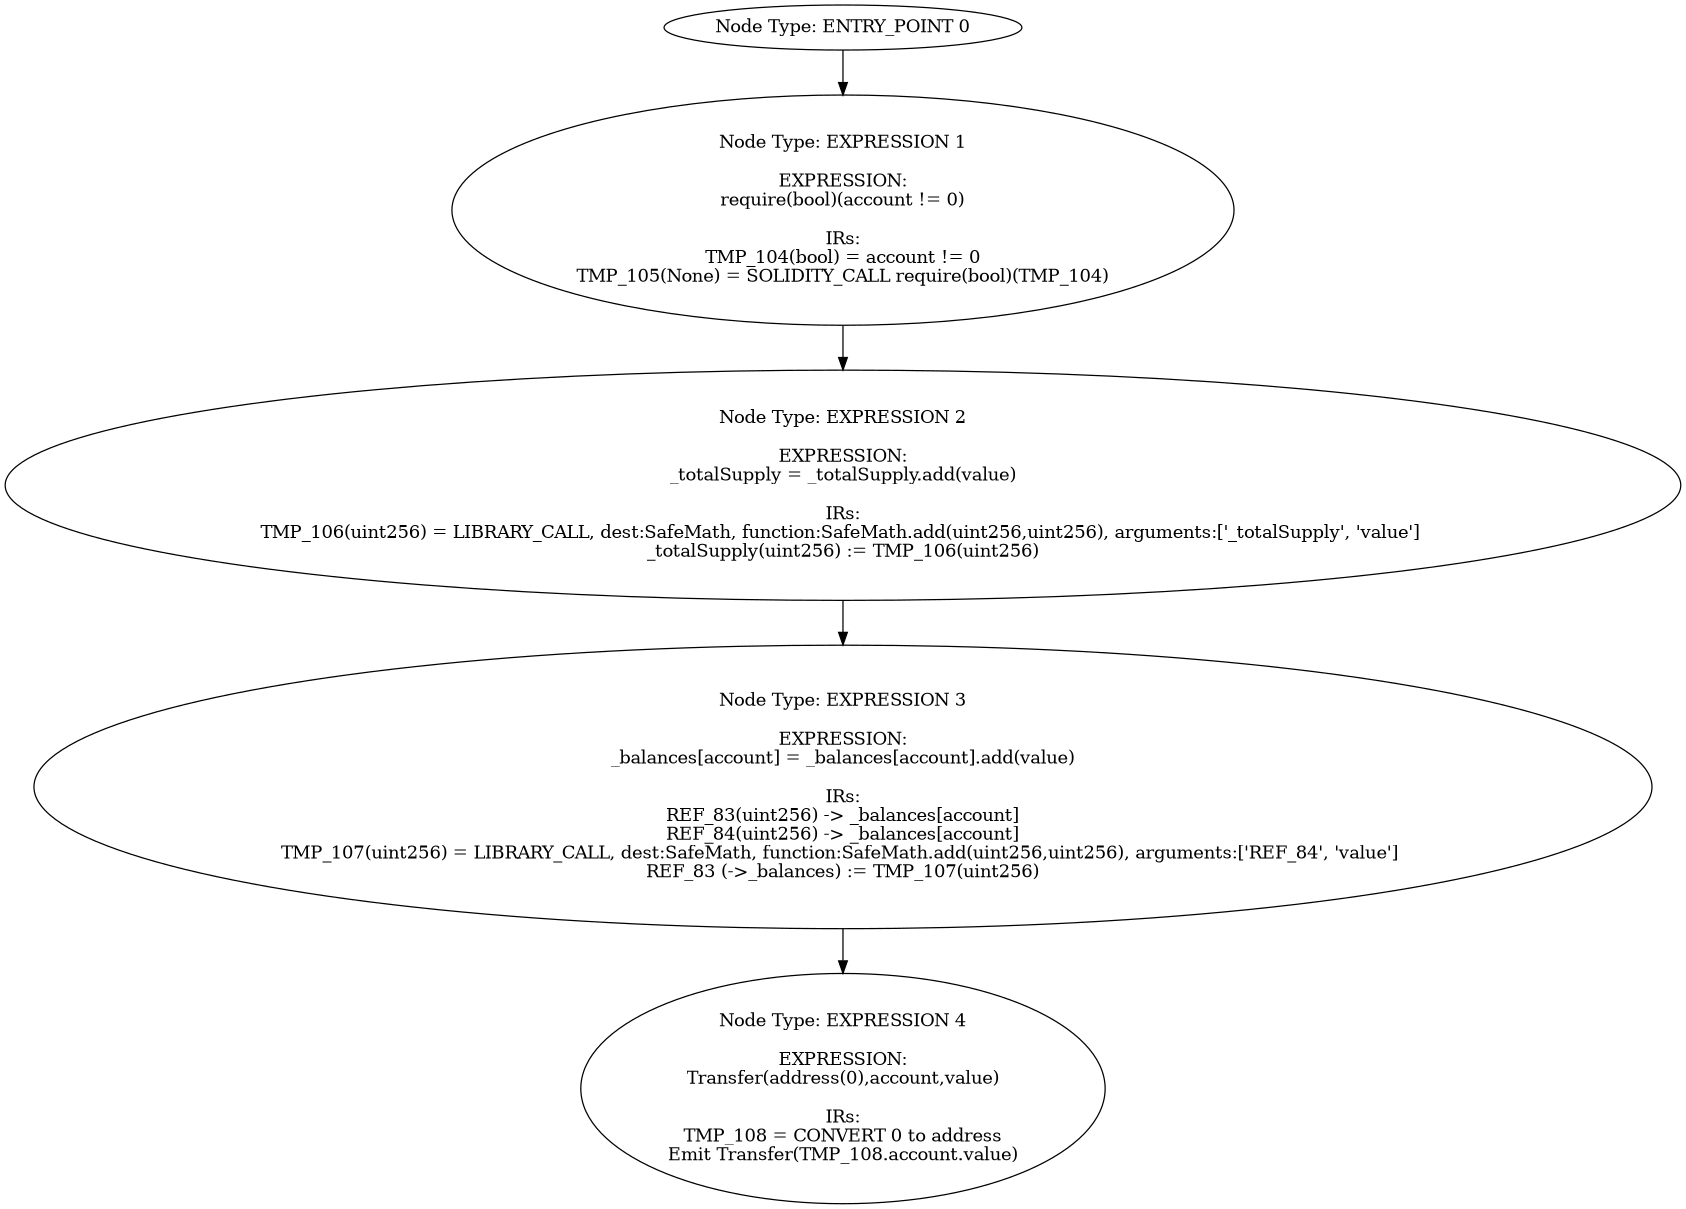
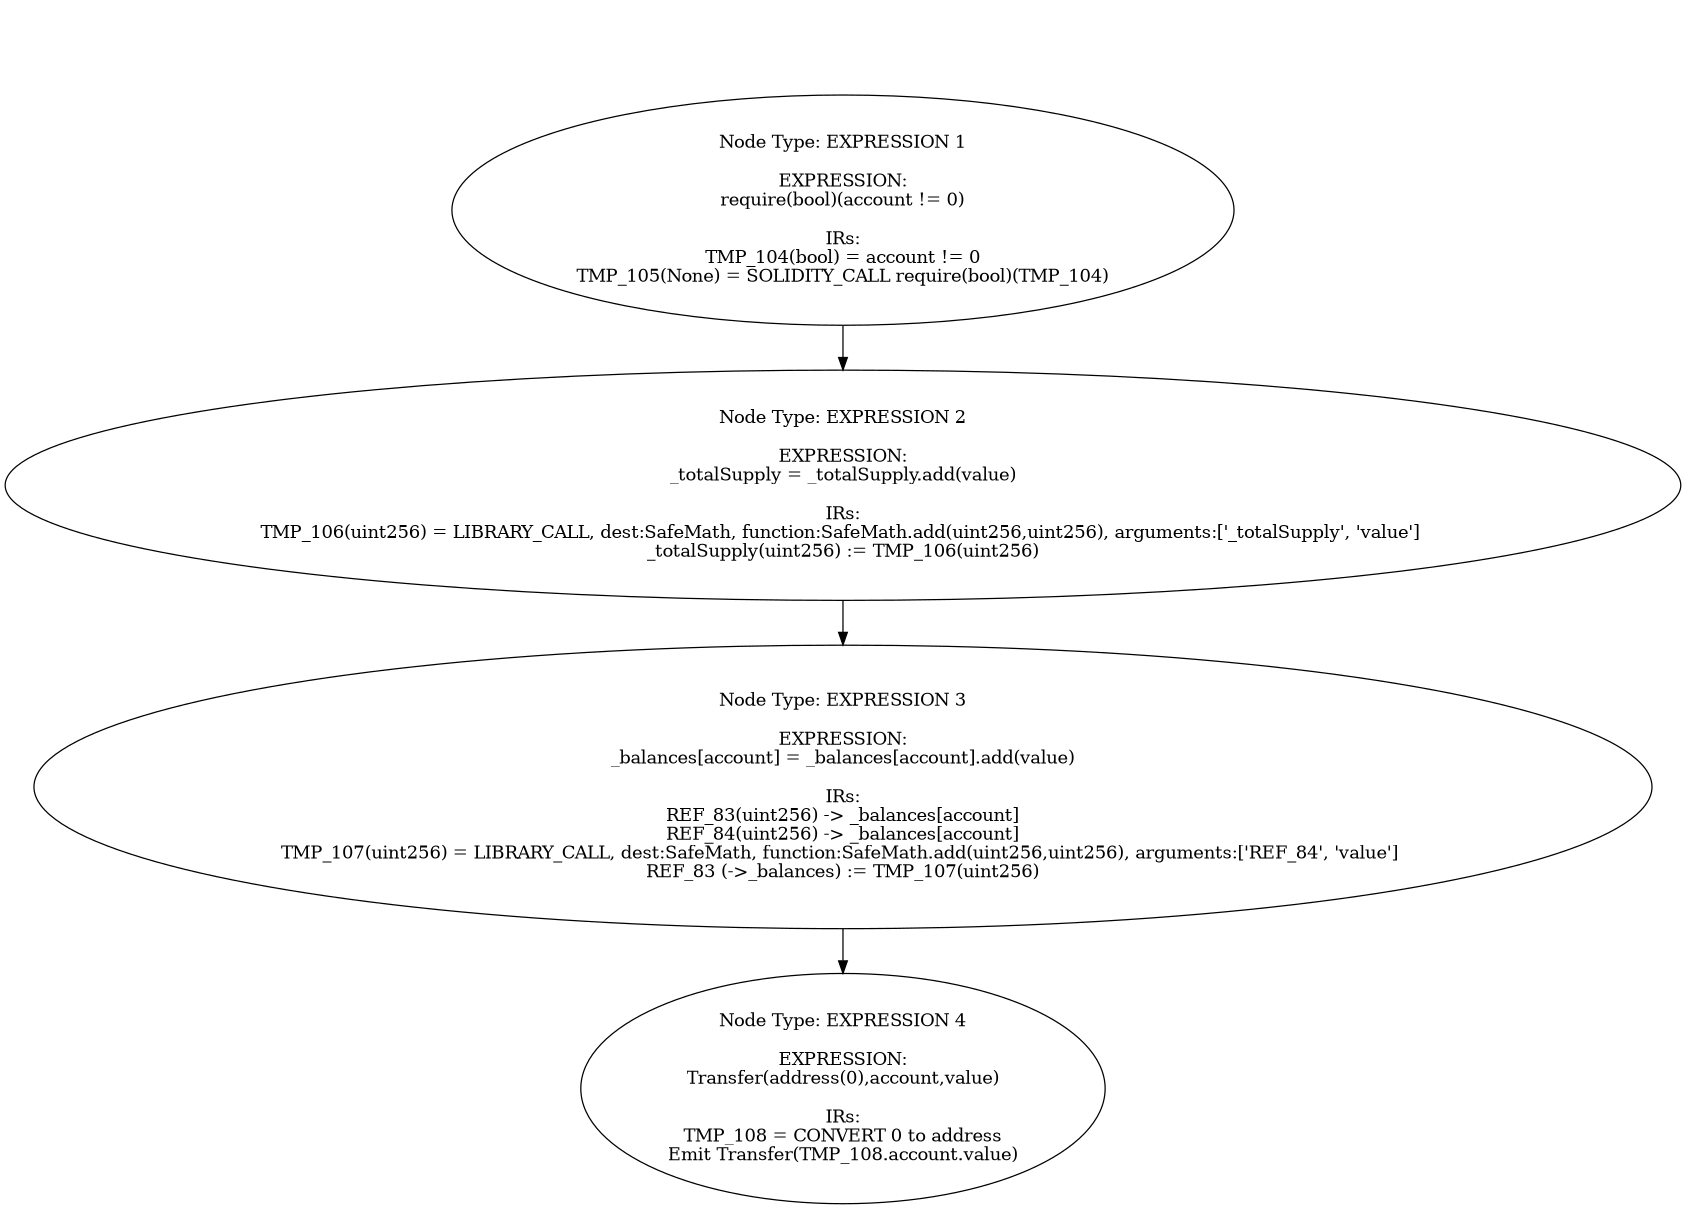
(843, 28) -> none
